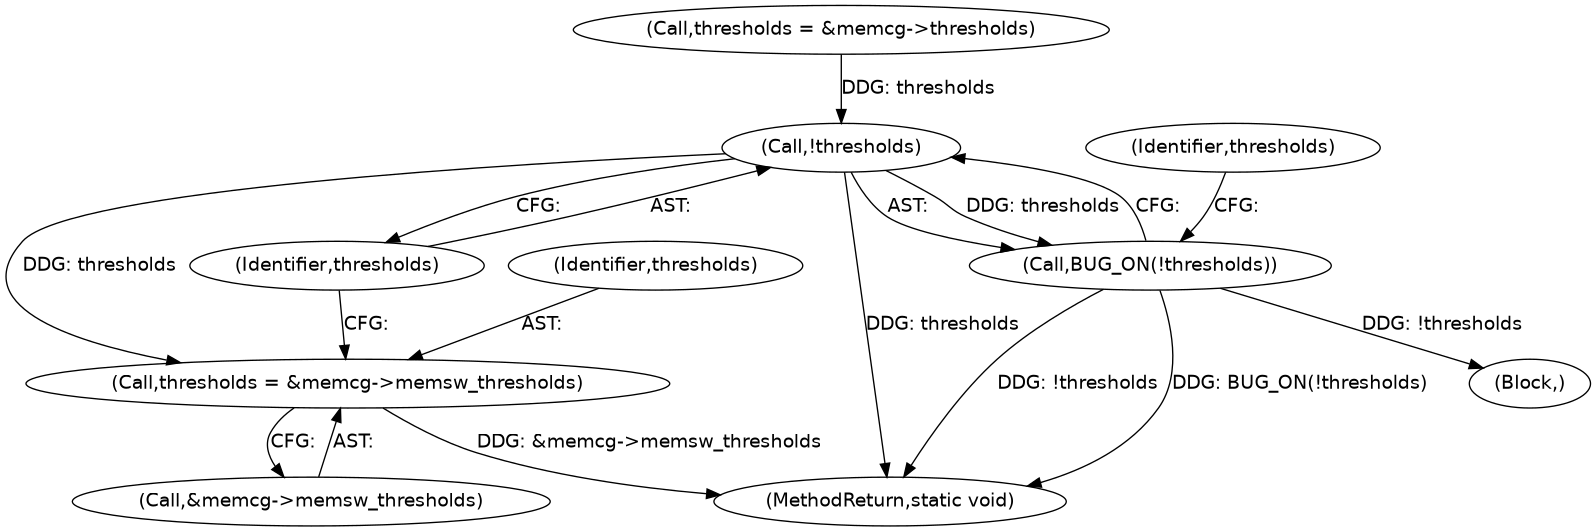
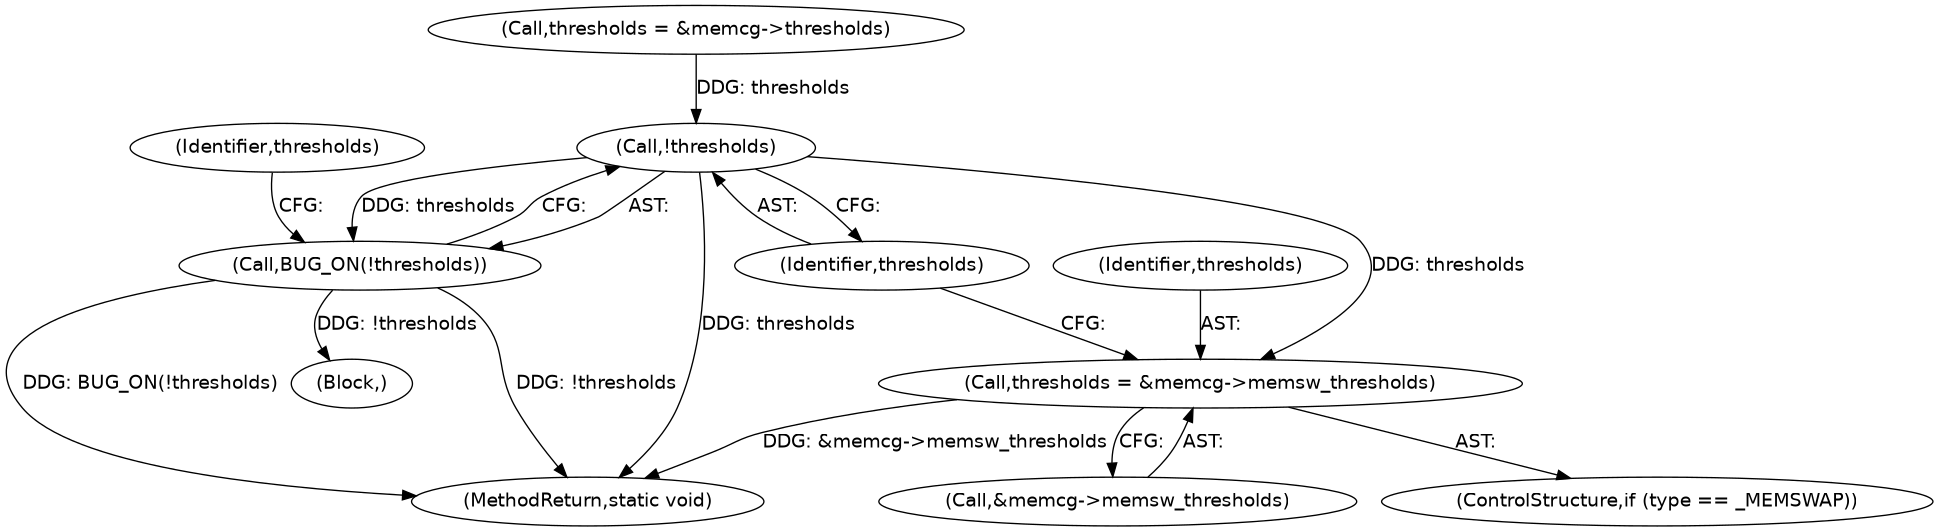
none -> (1657, 502)
